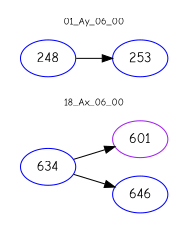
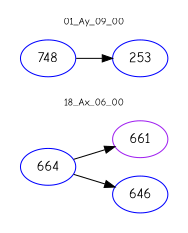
(94, 22) -> (94, 22)
(48, 58) -> (48, 58)
(140, 139) -> (140, 139)
(48, 167) -> (48, 167)
